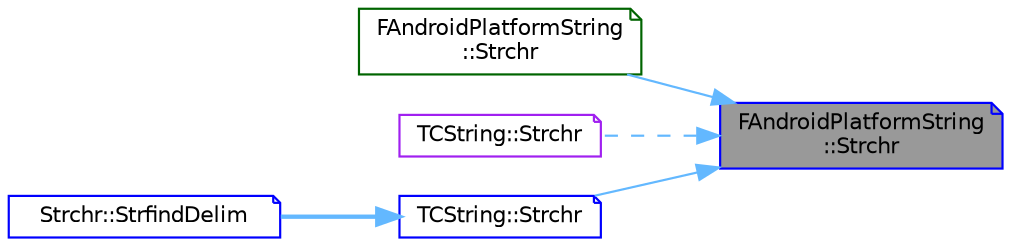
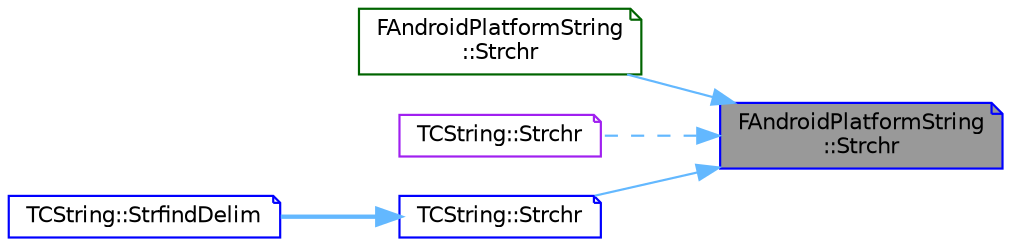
(144, 217) -> (144, 217)
